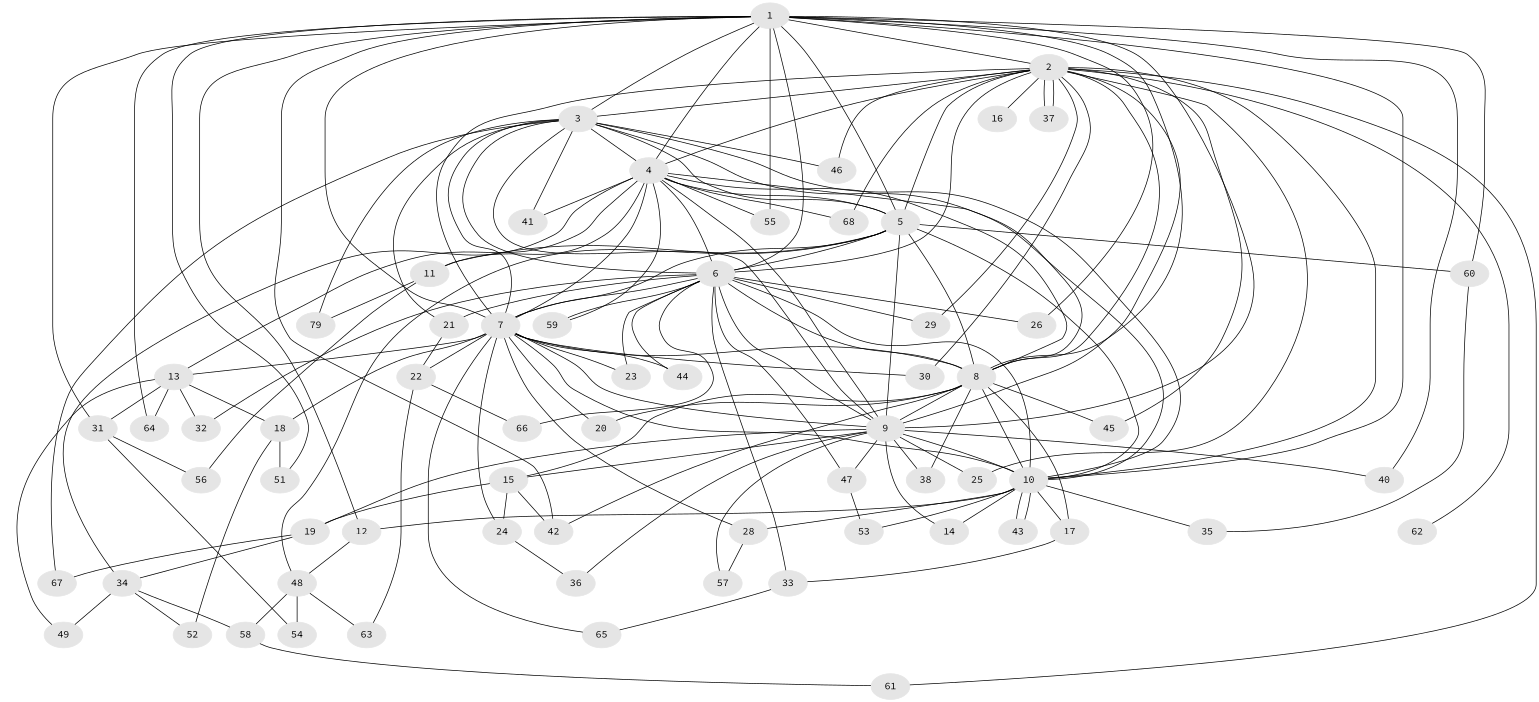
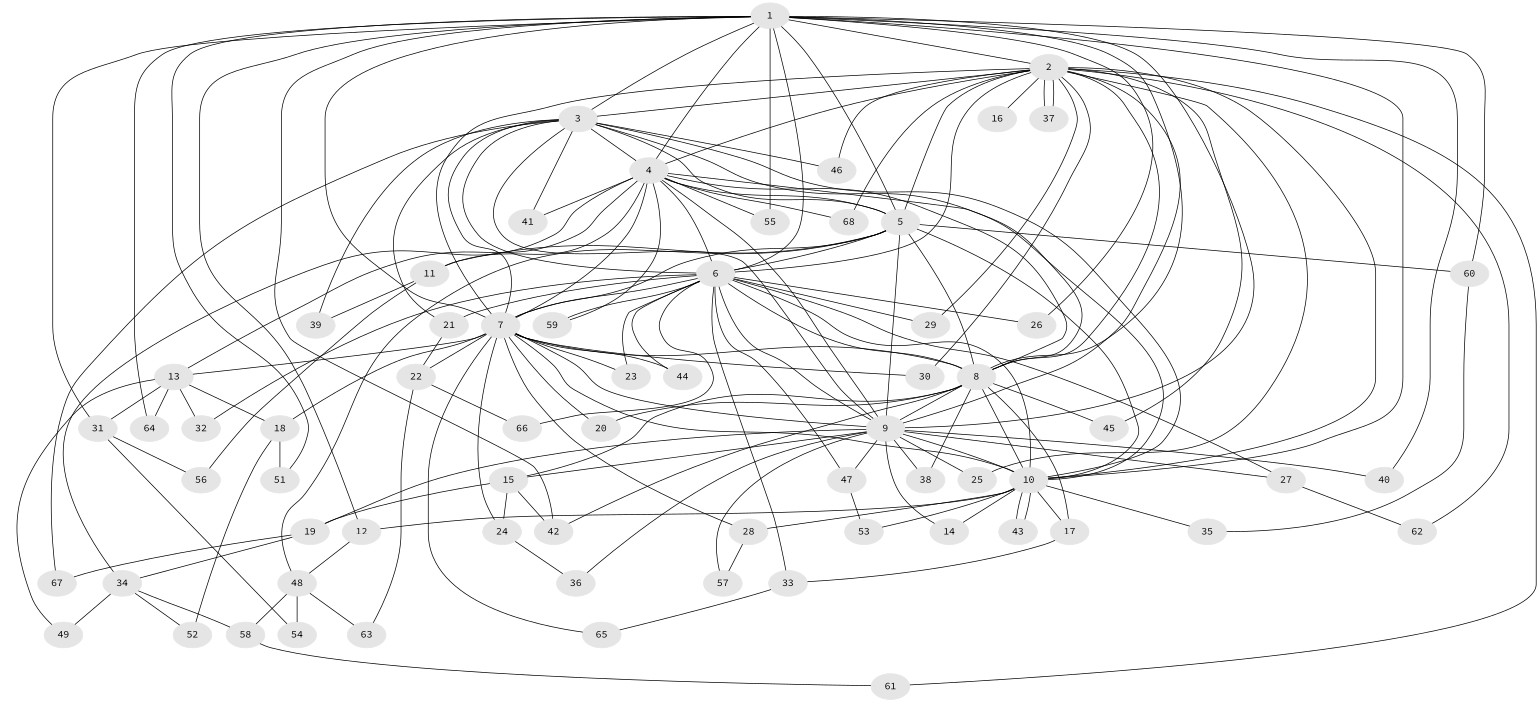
(316, 325) -> (316, 325)
none -> (1286, 480)
